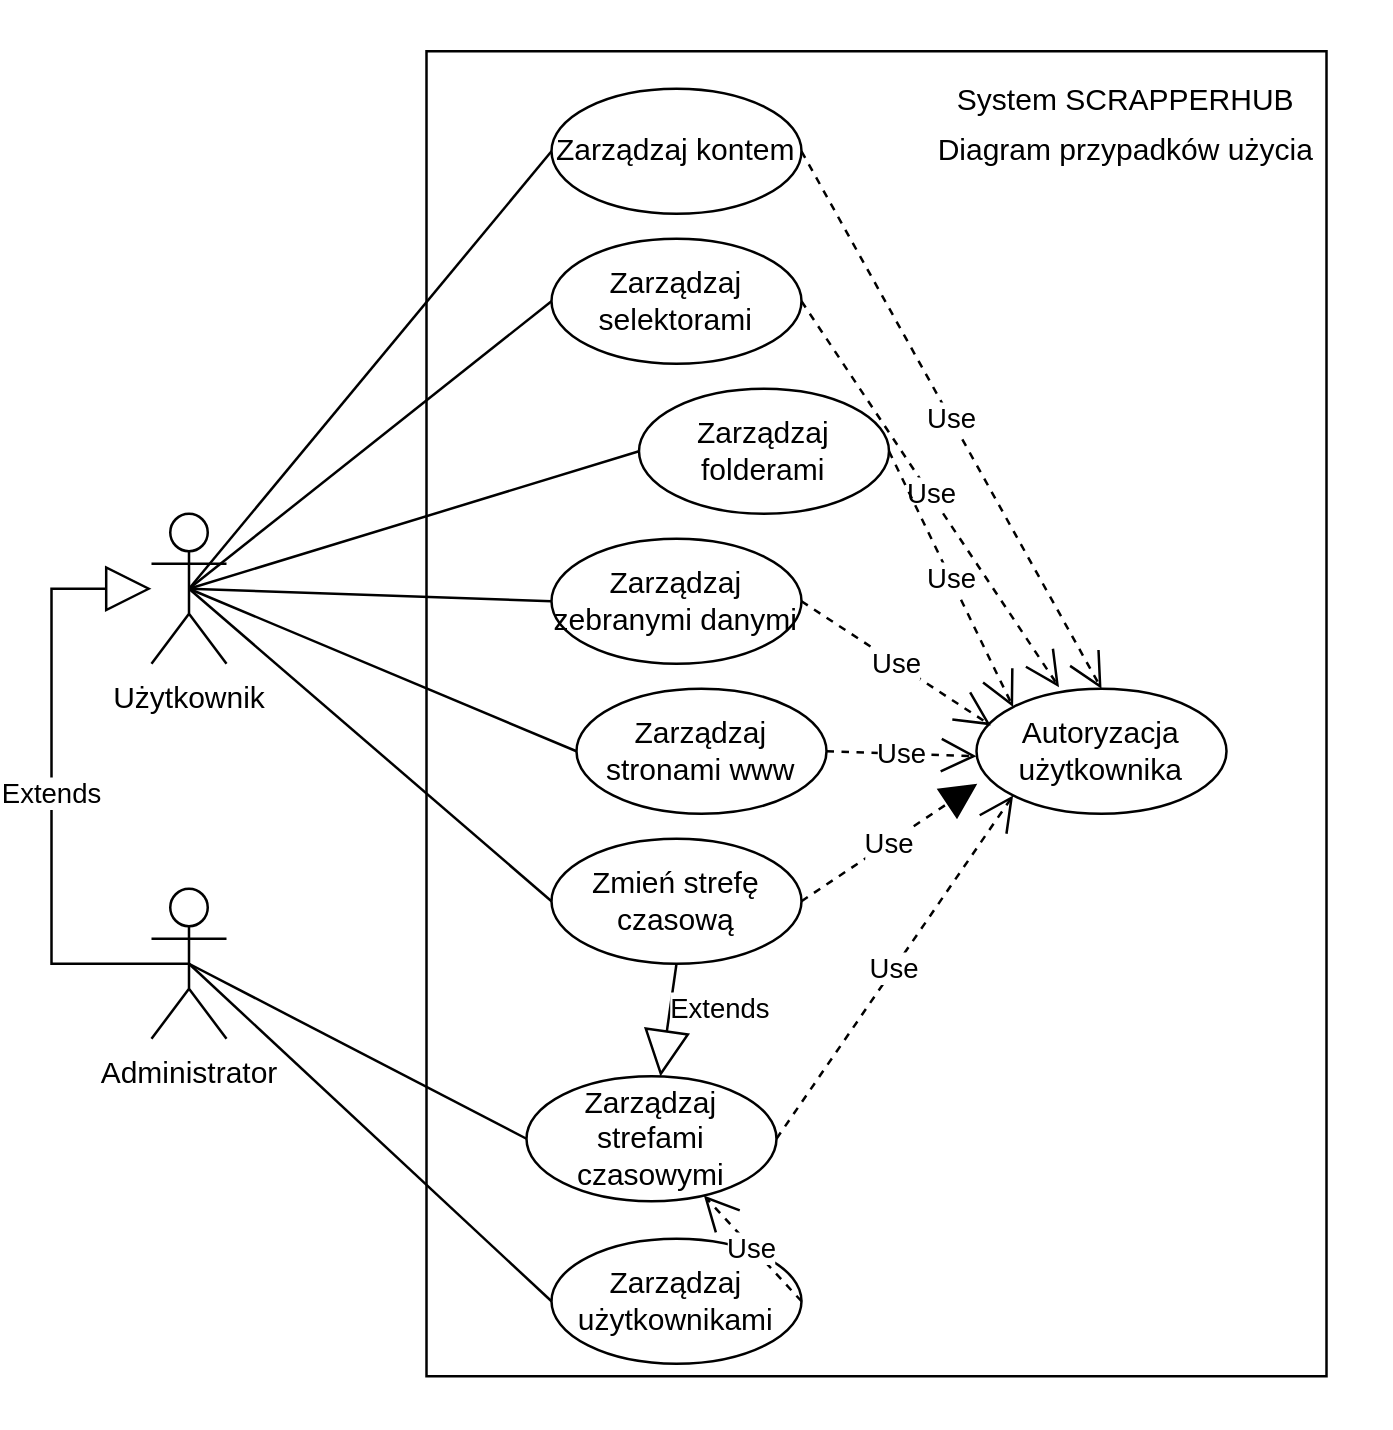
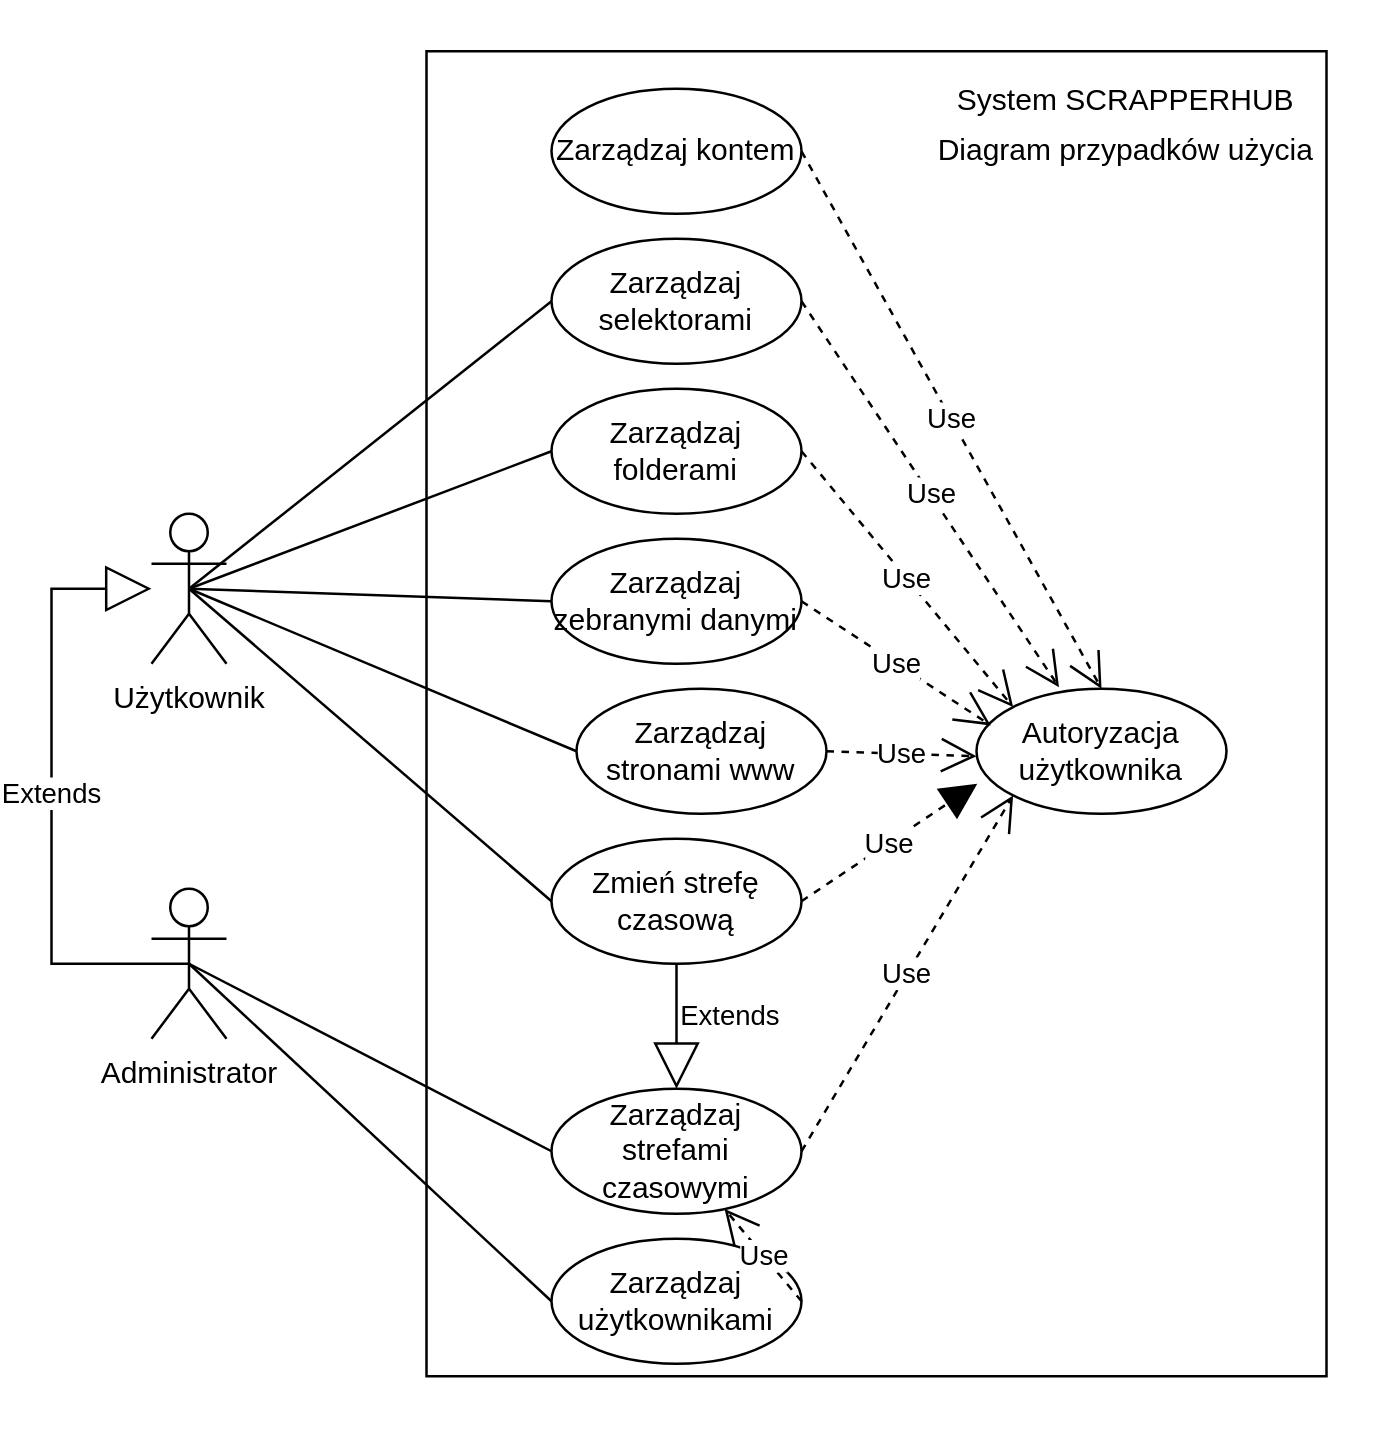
(382, 355) -> none
(764, 451) -> (676, 451)
(651, 1139) -> (676, 1151)
